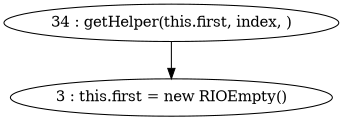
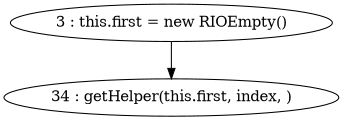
(171, 55) -> (171, 55)
